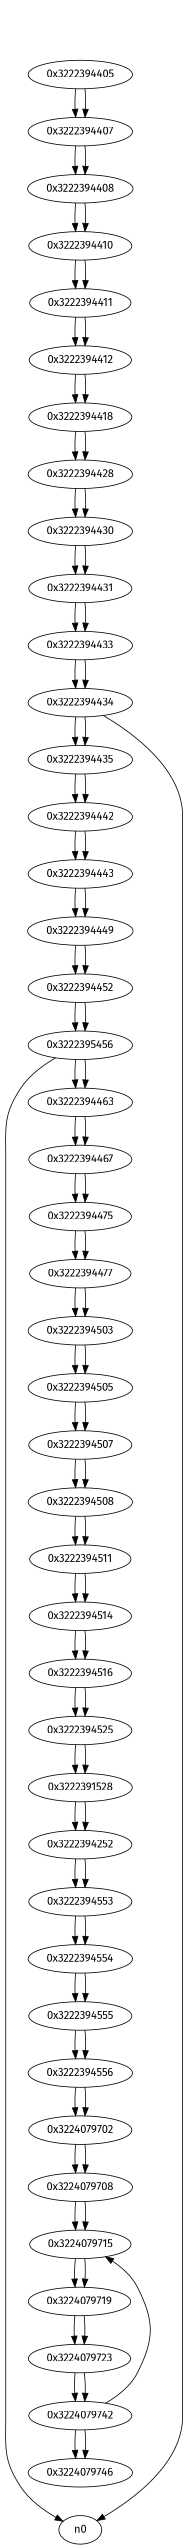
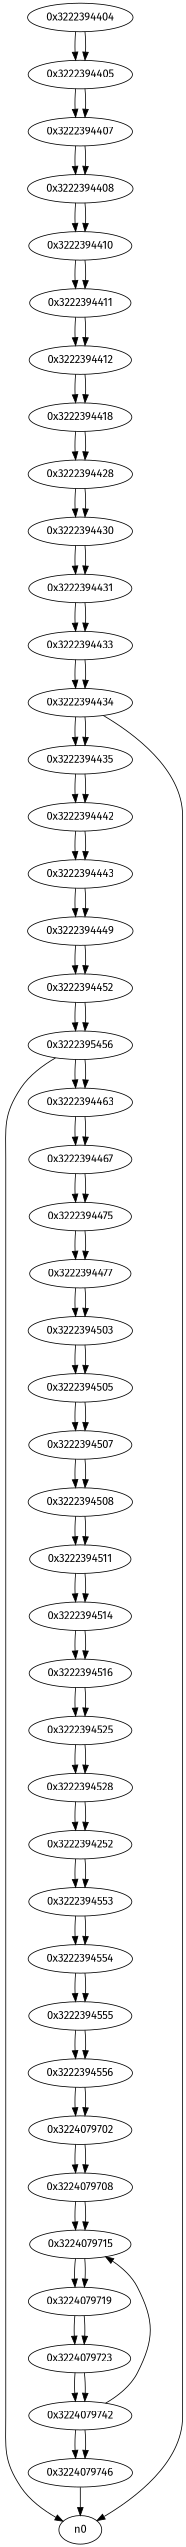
none -> (80, 17)
(80, 1788) -> (80, 1788)
none -> (80, 2497)
